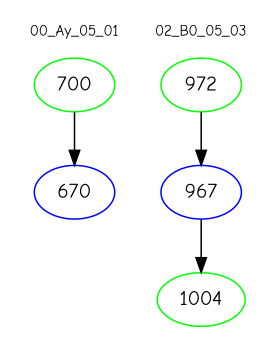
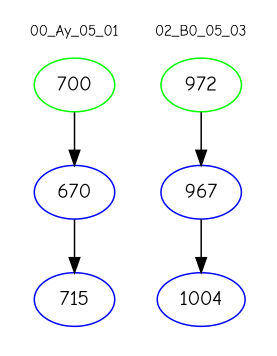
none -> (75, 300)
(201, 300) -> (201, 300)
